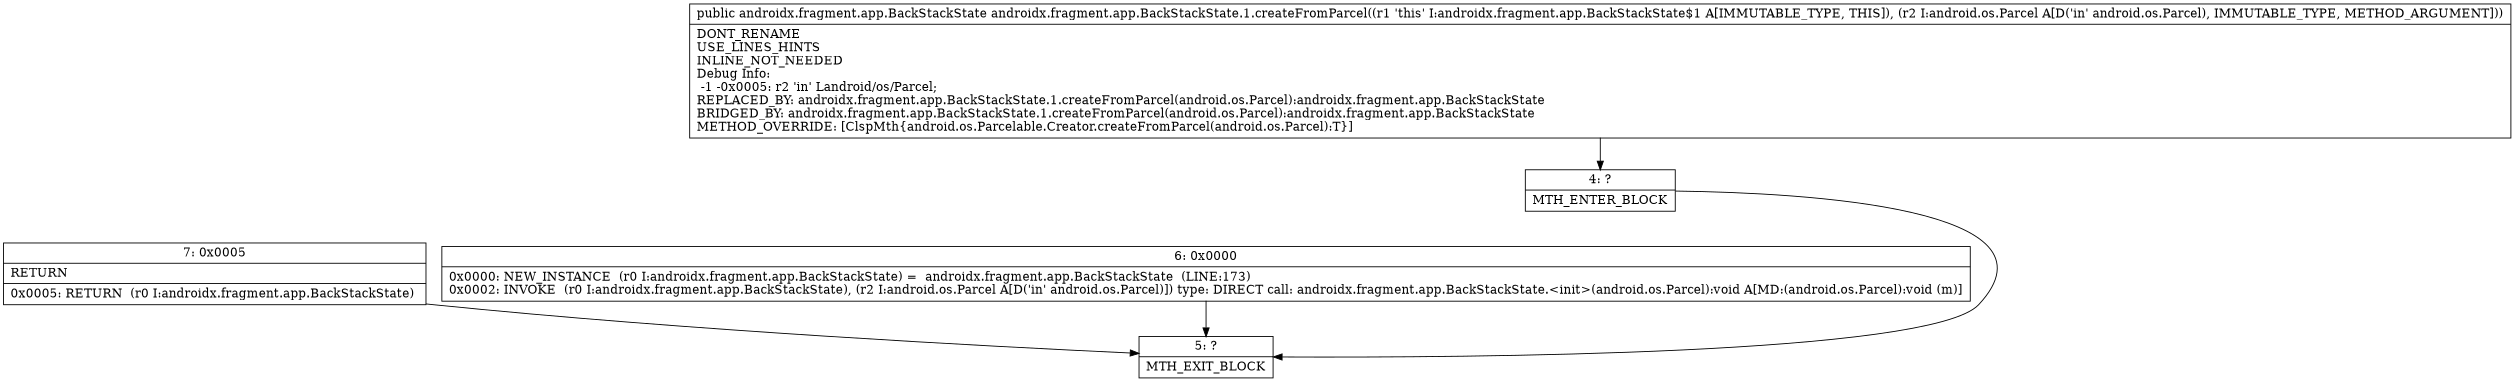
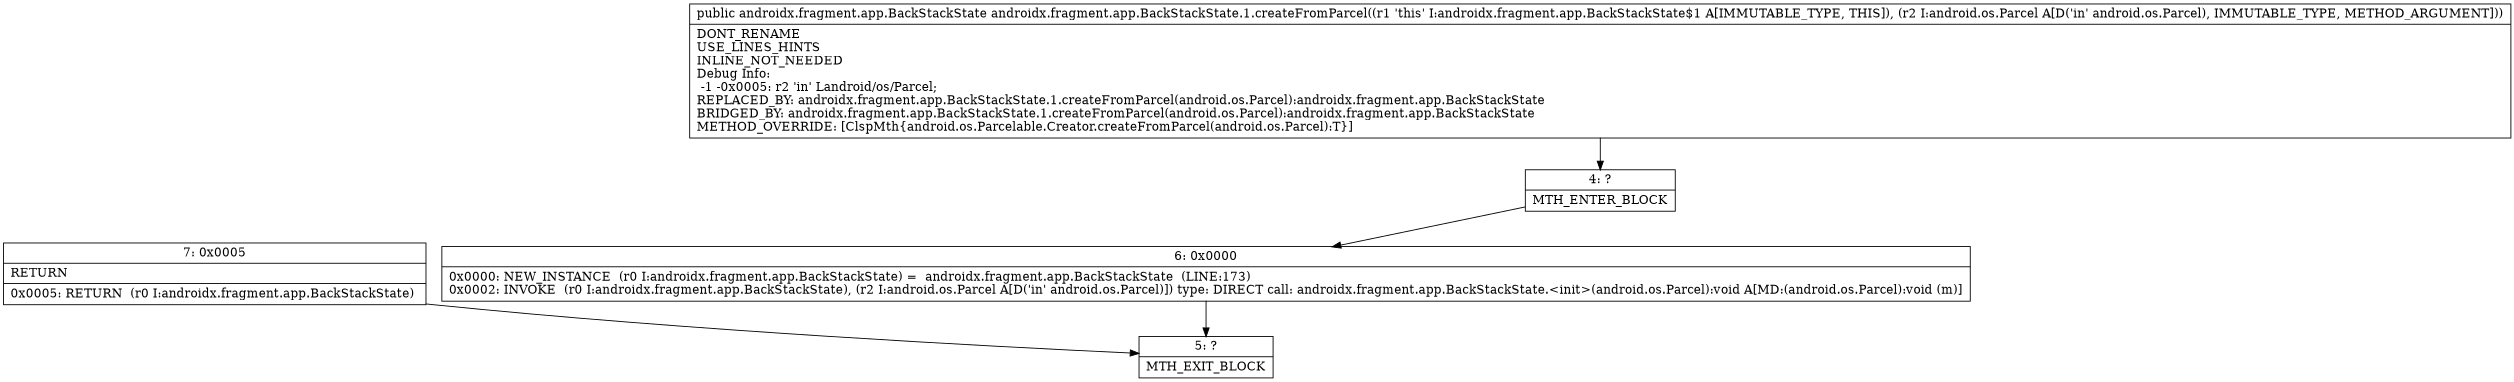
(1826, 339) -> (1433, 226)
